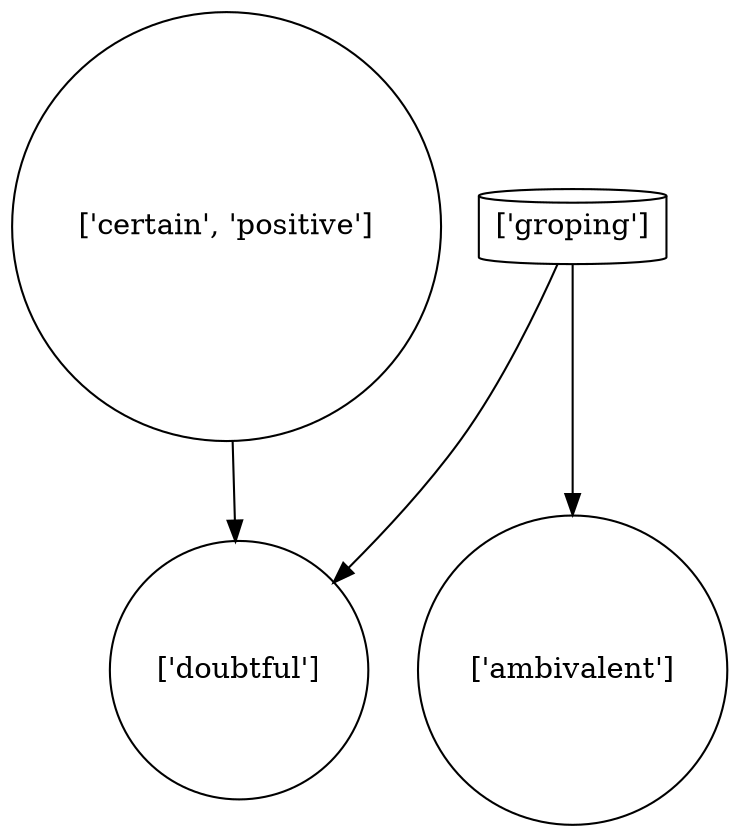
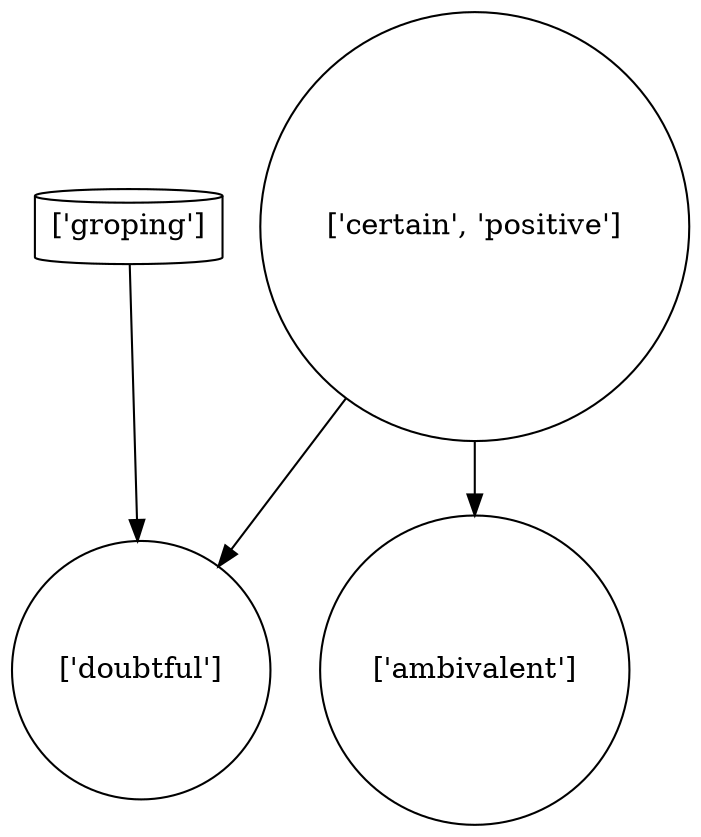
(573, 379) -> (475, 468)
